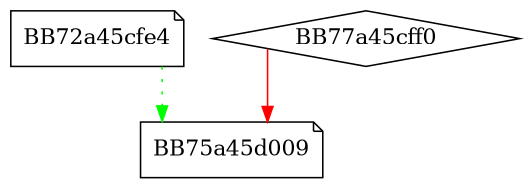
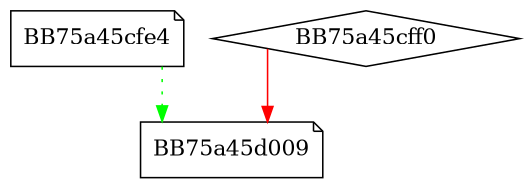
(97, 39) -> (97, 39)
(366, 39) -> (366, 39)
